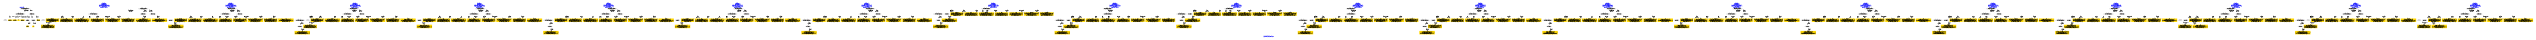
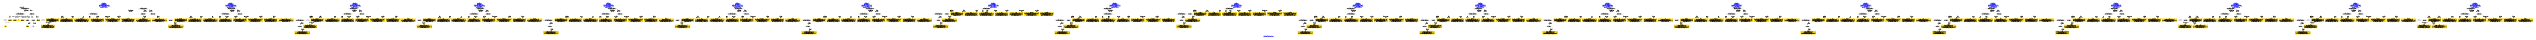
none -> (5, 26)
(33, 26) -> (33, 26)
